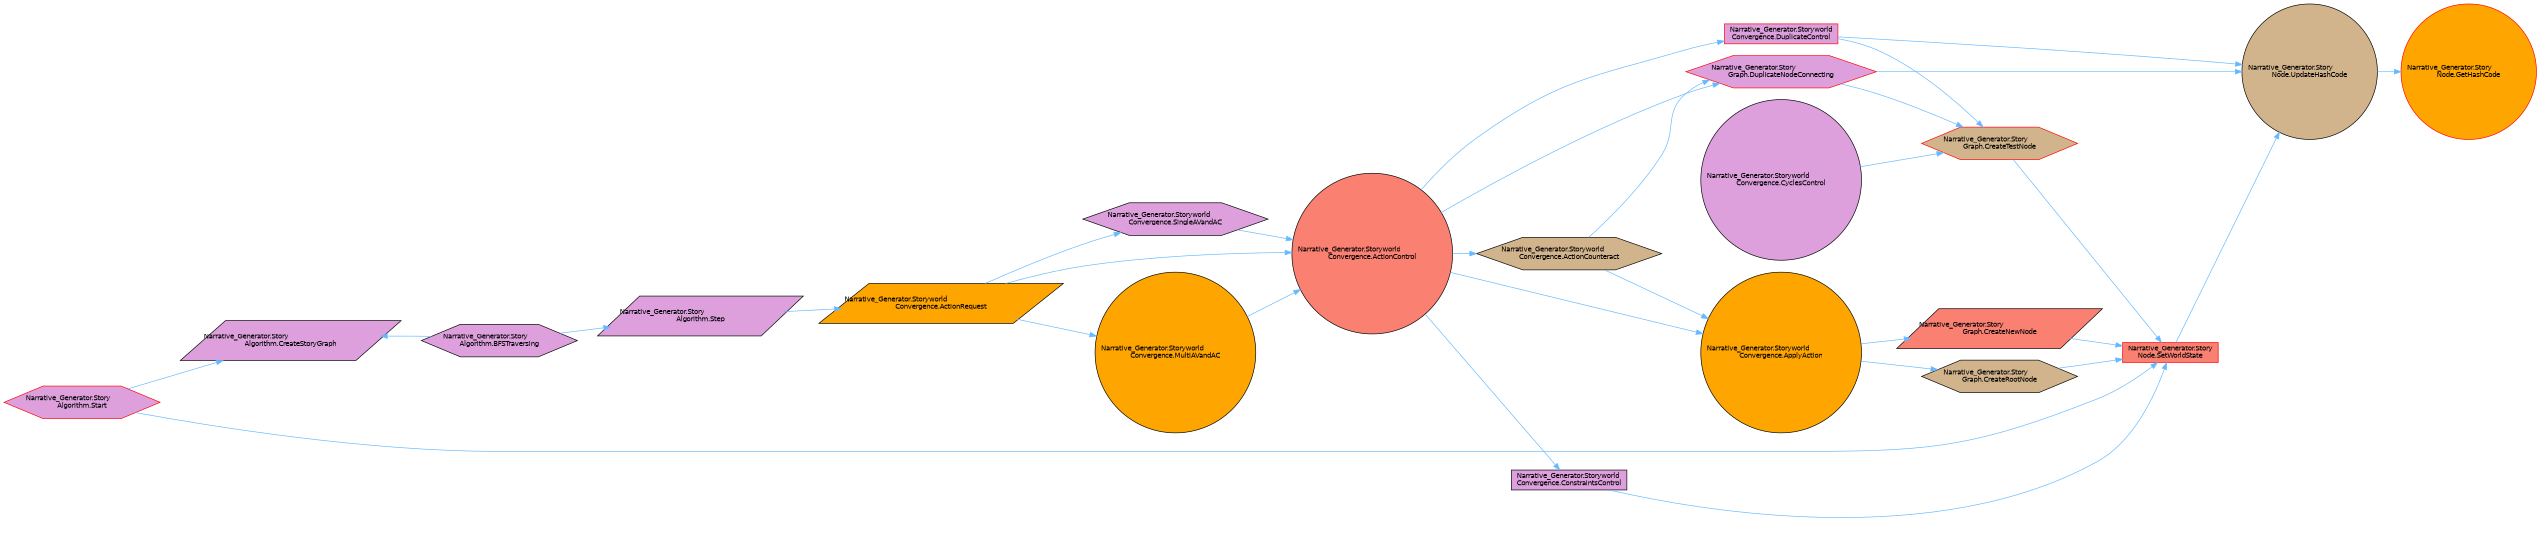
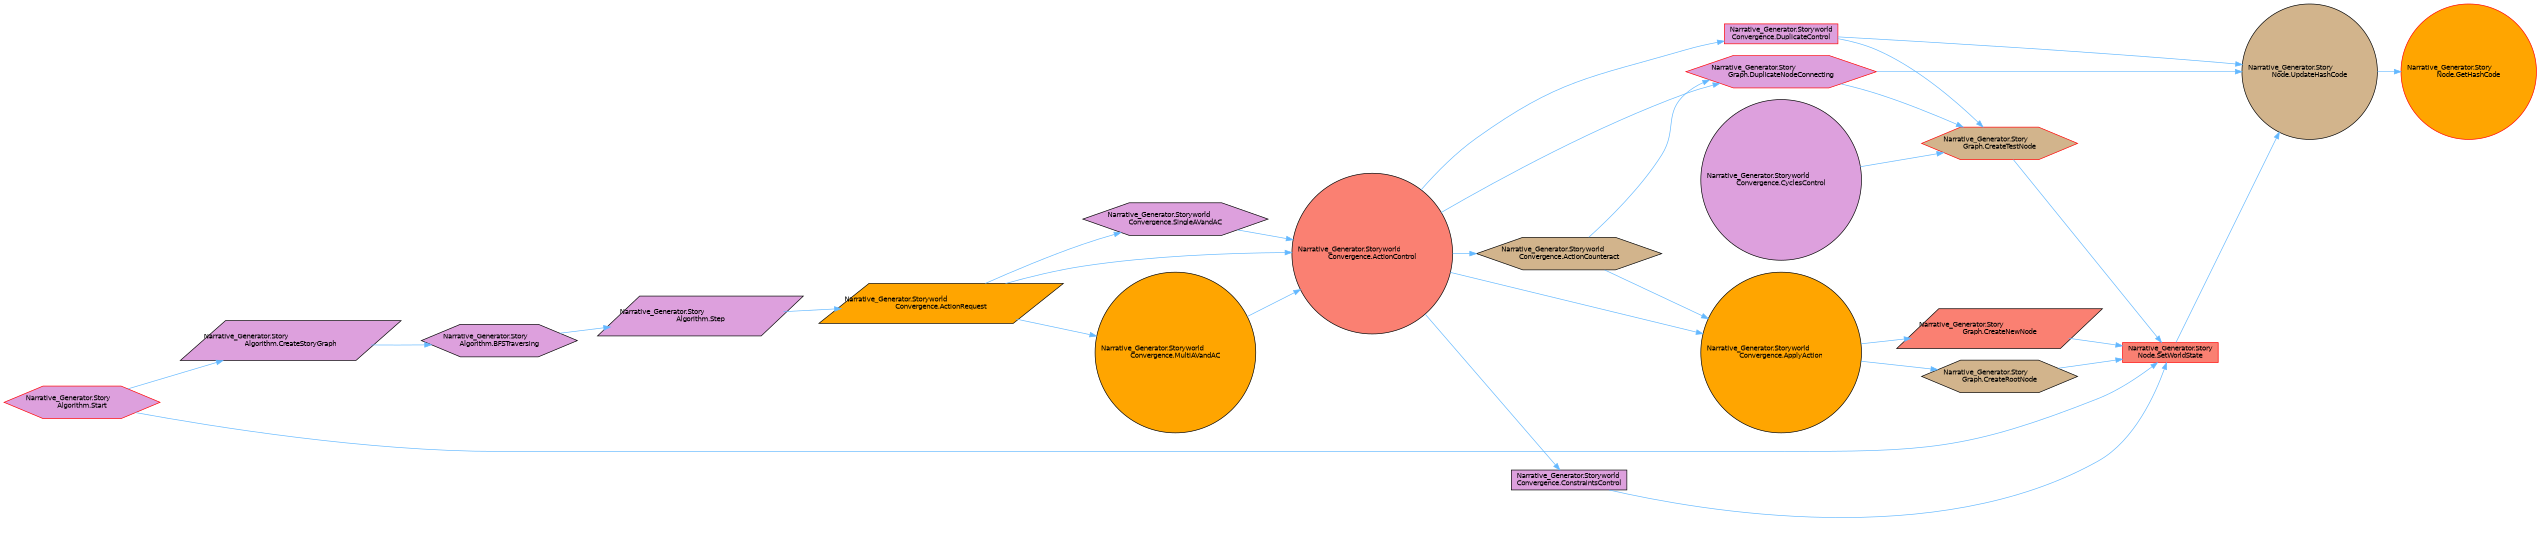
(409, 336) -> (398, 345)
